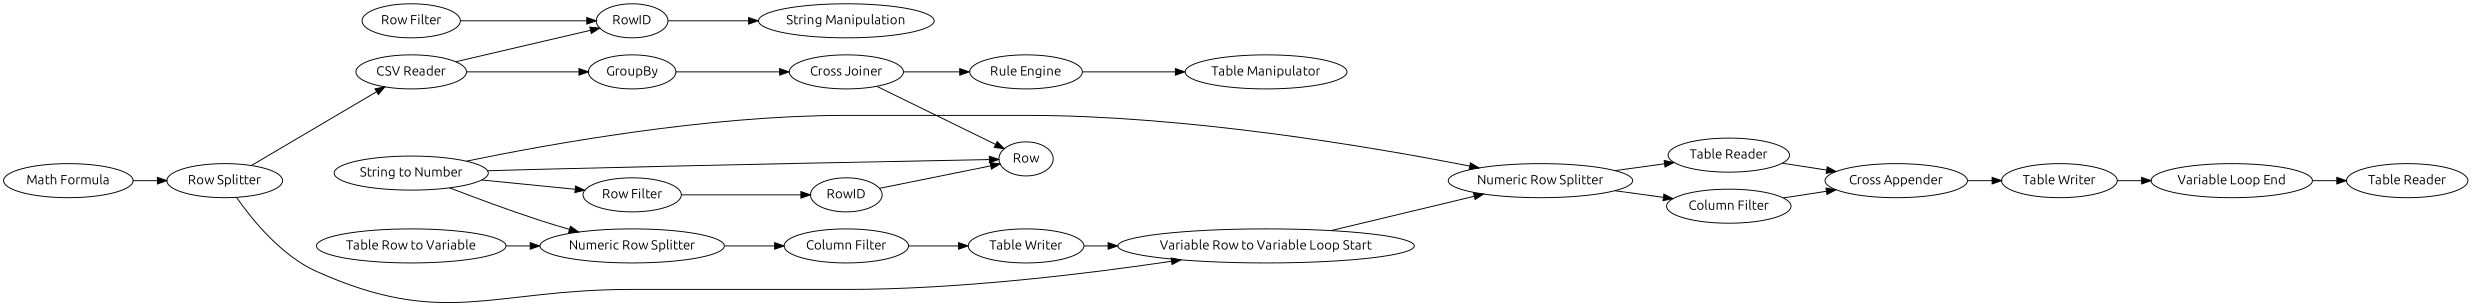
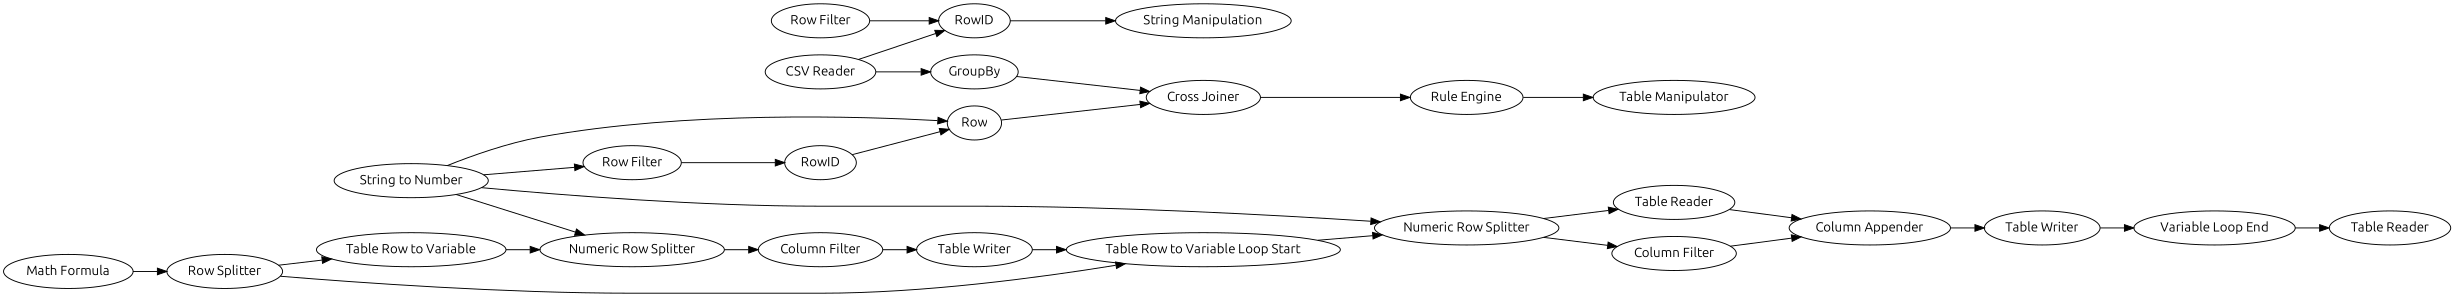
(924, 110) -> (1071, 112)
(314, 129) -> (300, 263)
(1896, 181) -> (1870, 228)
(1266, 246) -> (1203, 250)
